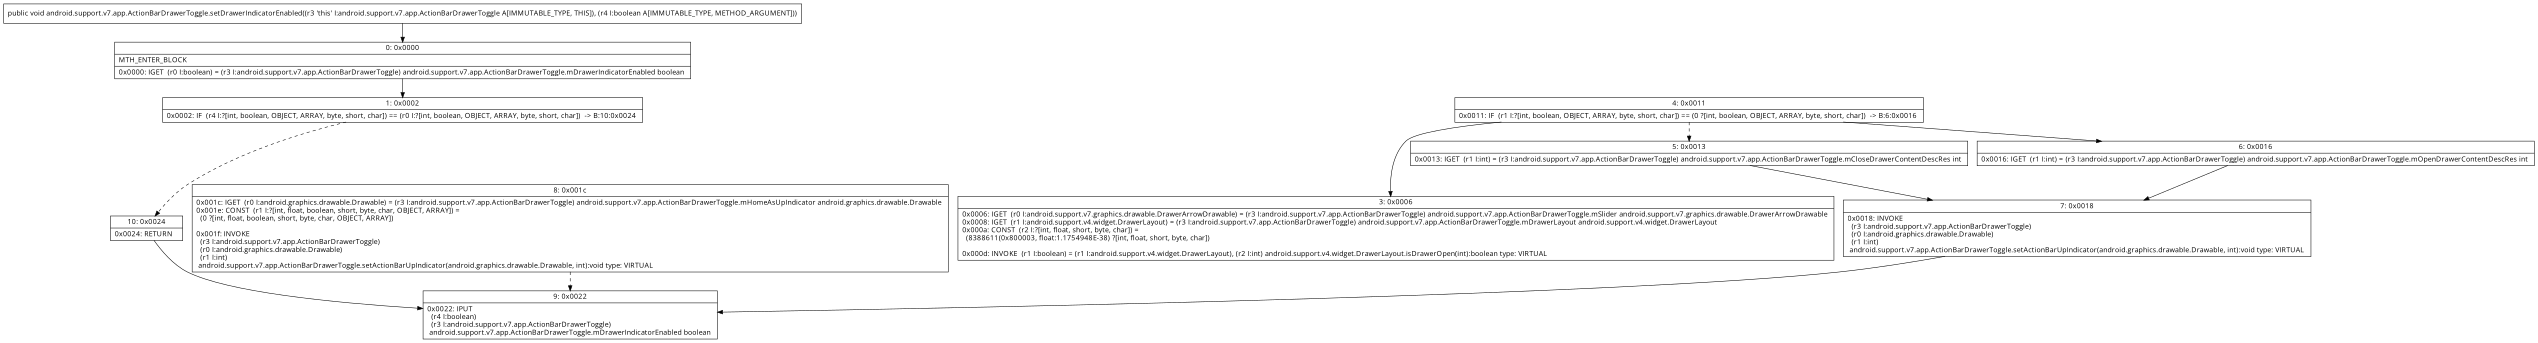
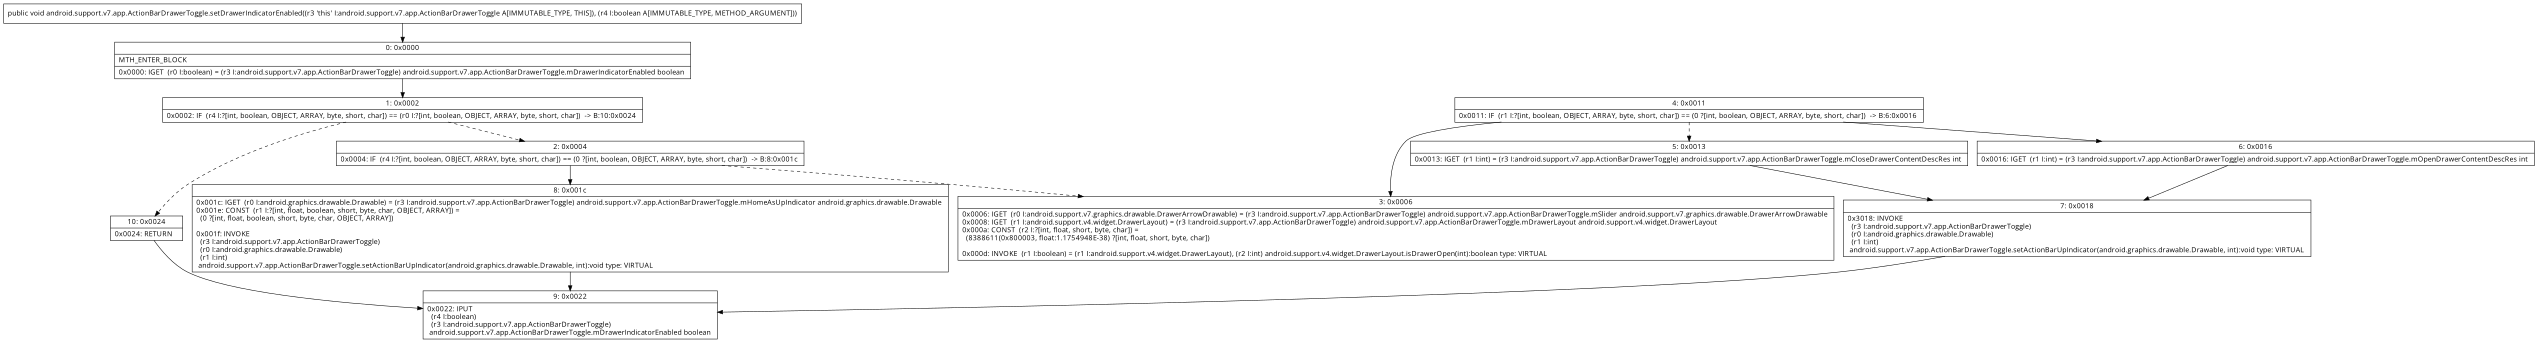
none -> (570, 153)
(1877, 219) -> (1877, 219)
(570, 279) -> (570, 279)
